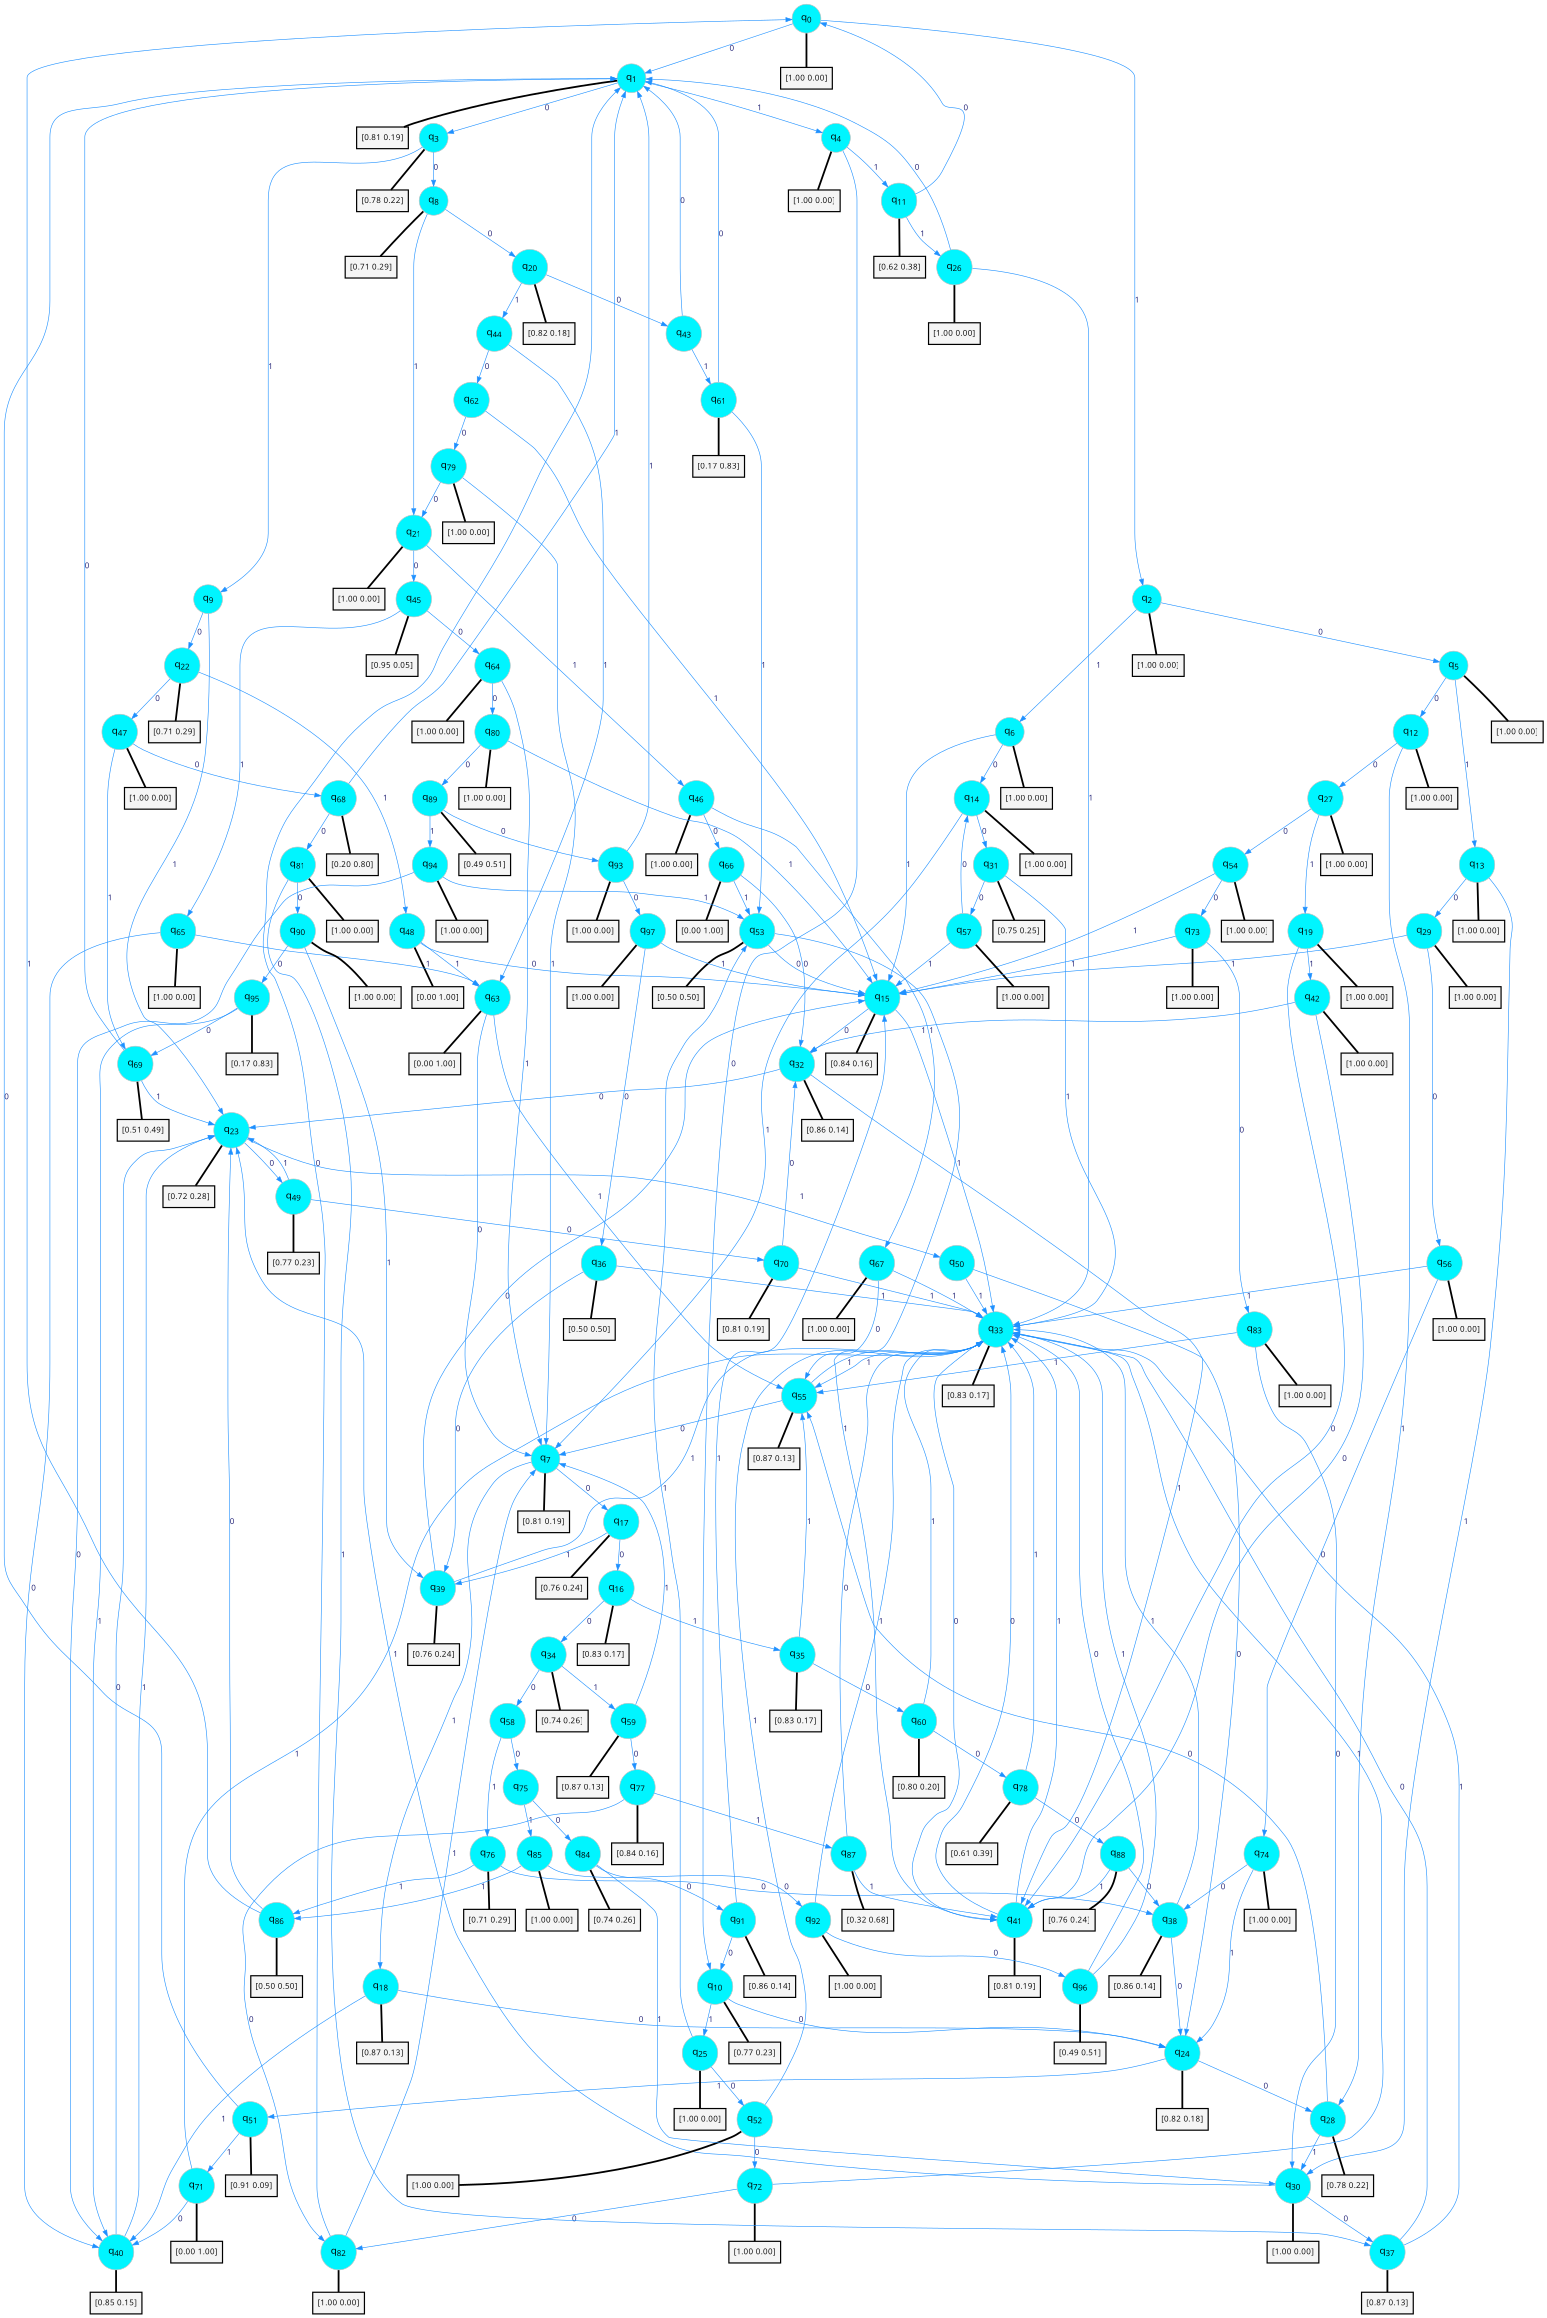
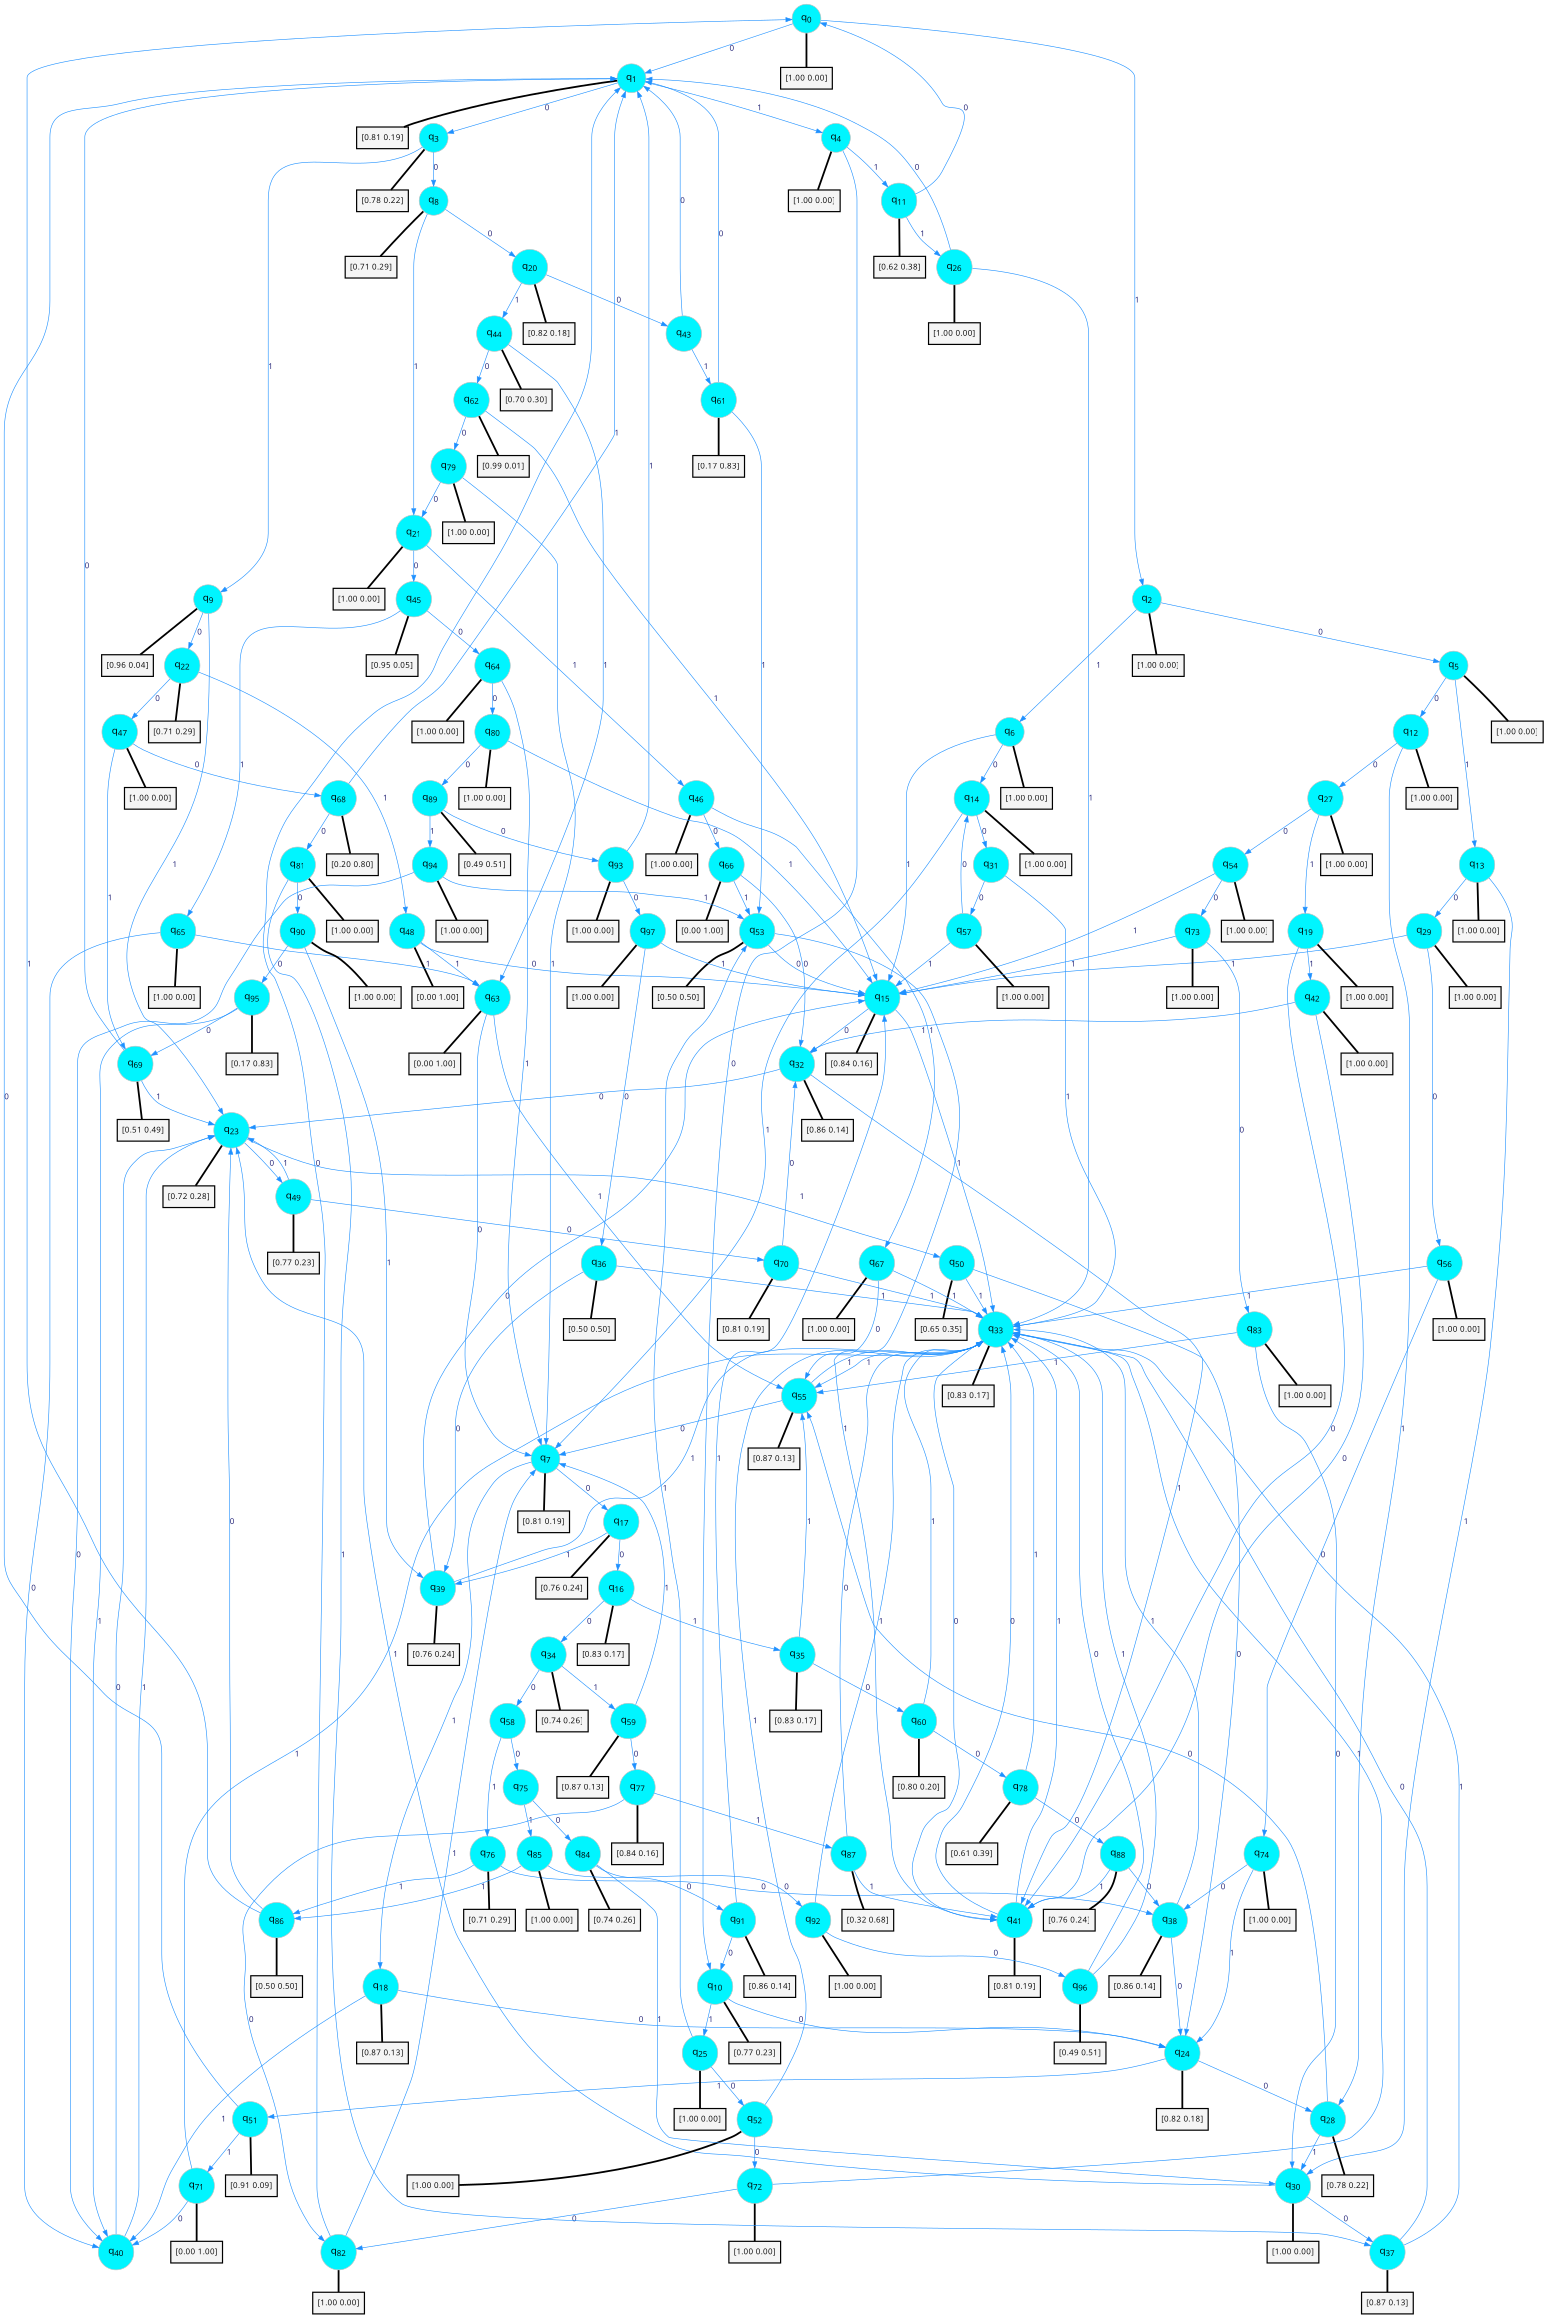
none -> (526, 400)
none -> (503, 466)
none -> (127, 666)
(1019, 931) -> none
none -> (941, 1329)
(116, 2303) -> none
